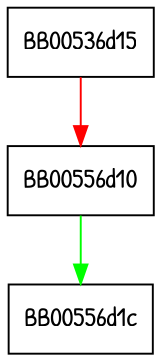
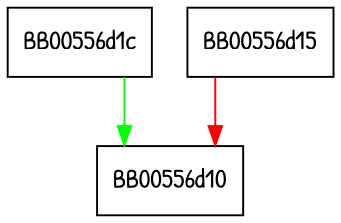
(81, 42) -> (260, 42)
(81, 240) -> (124, 102)
